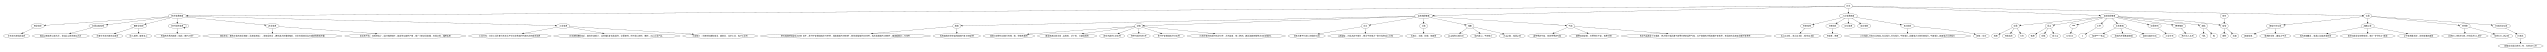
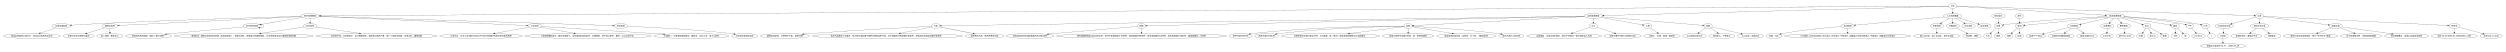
(2013, 30) -> (1998, 20)
(1169, 36) -> (1267, 36)
